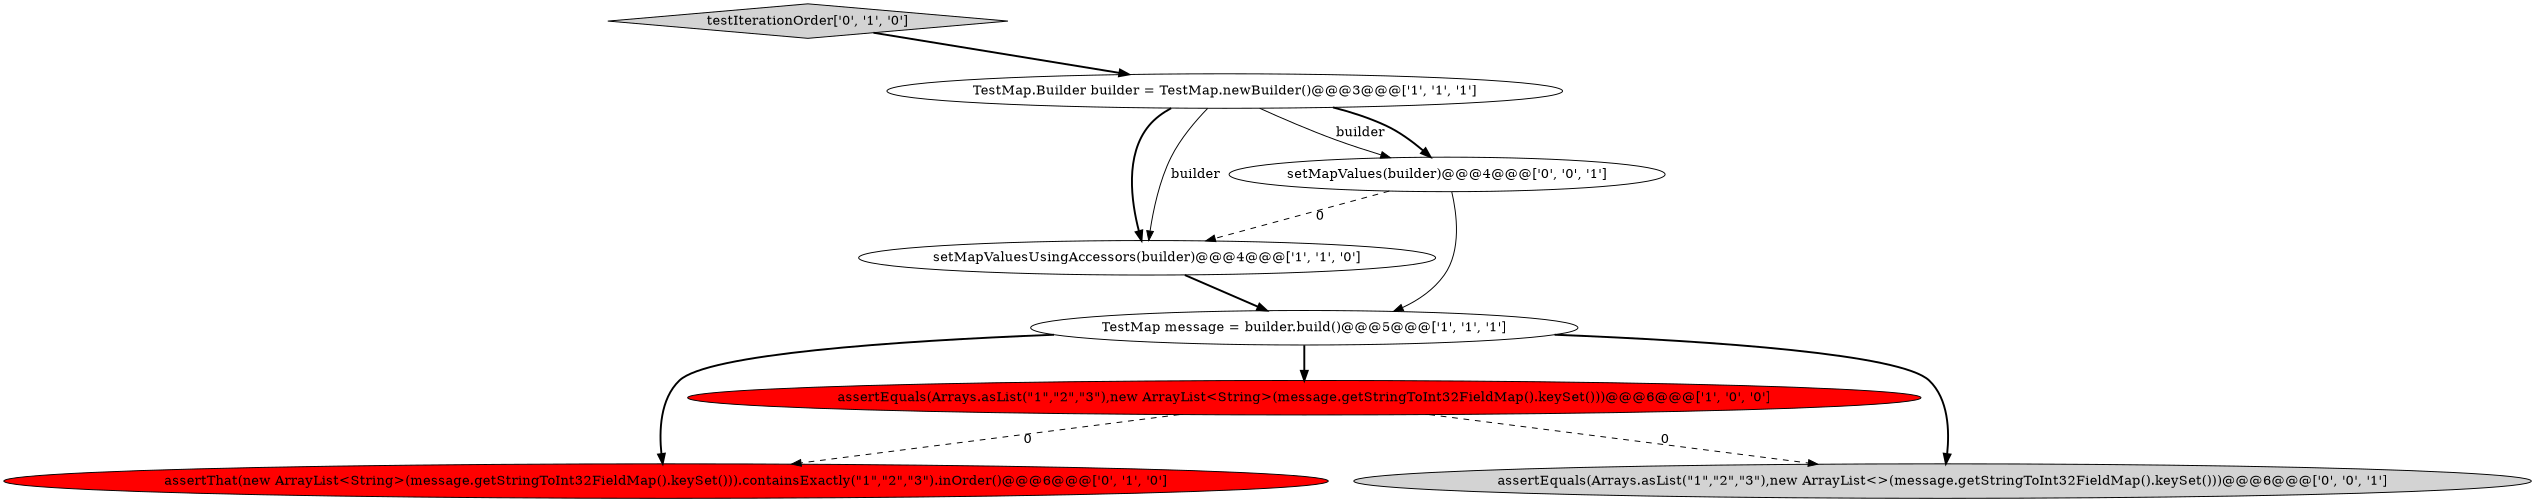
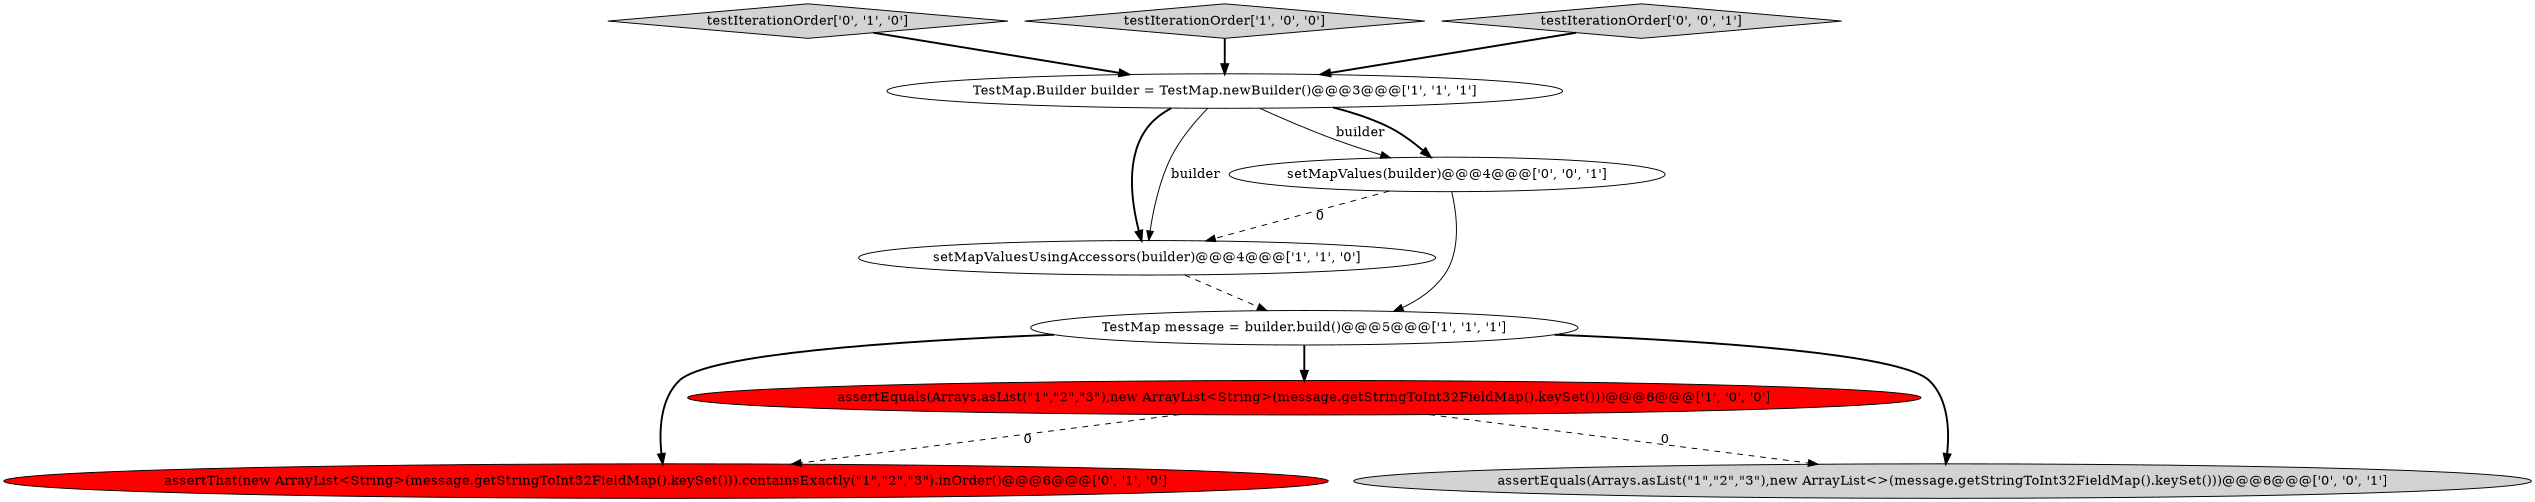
none -> (1225, 21)
none -> (1642, 21)
(1221, 291) -> (1221, 291)
